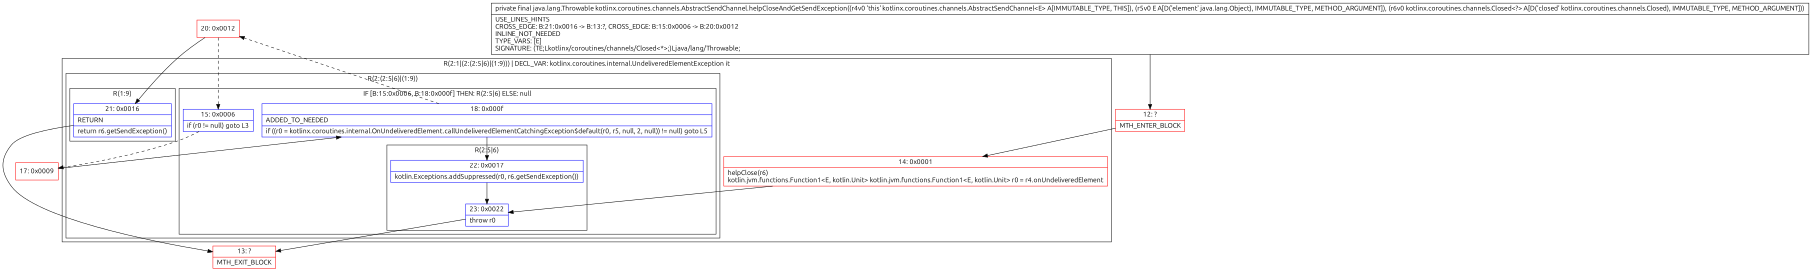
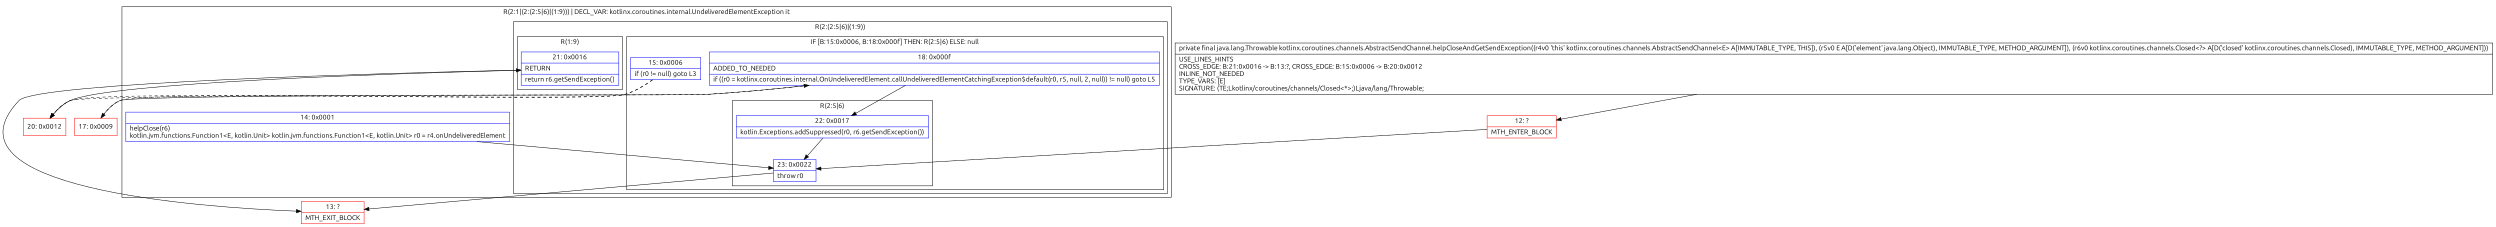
(218, 69) -> (352, 96)
(1051, 142) -> (1154, 149)
(916, 171) -> (318, 127)
